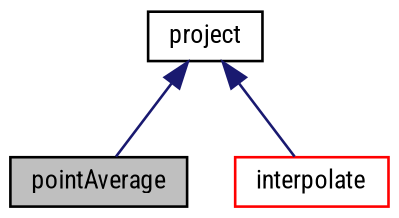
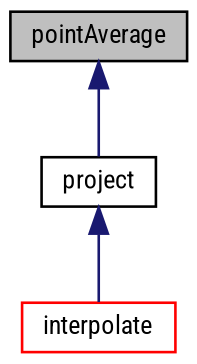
(144, 120) -> (99, 123)
